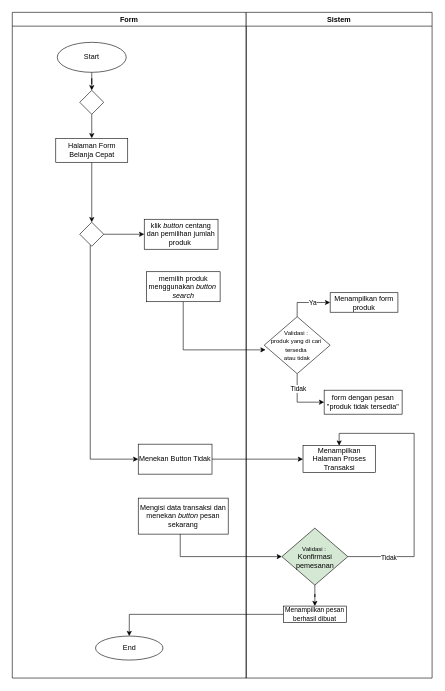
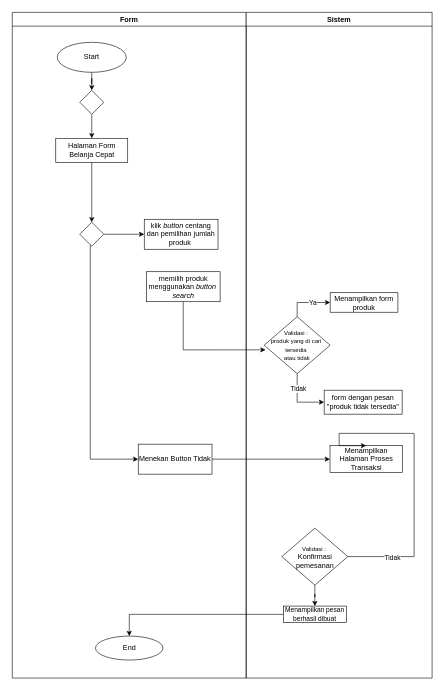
(339, 459) -> (366, 459)
(183, 516) -> none
(228, 557) -> none
(315, 557) -> (315, 557)
